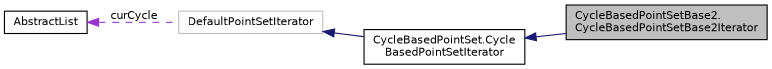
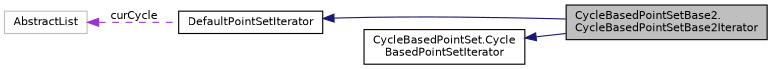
(46, 22) -> (46, 22)
(251, 22) -> (251, 22)
(349, 35) -> (450, 17)
